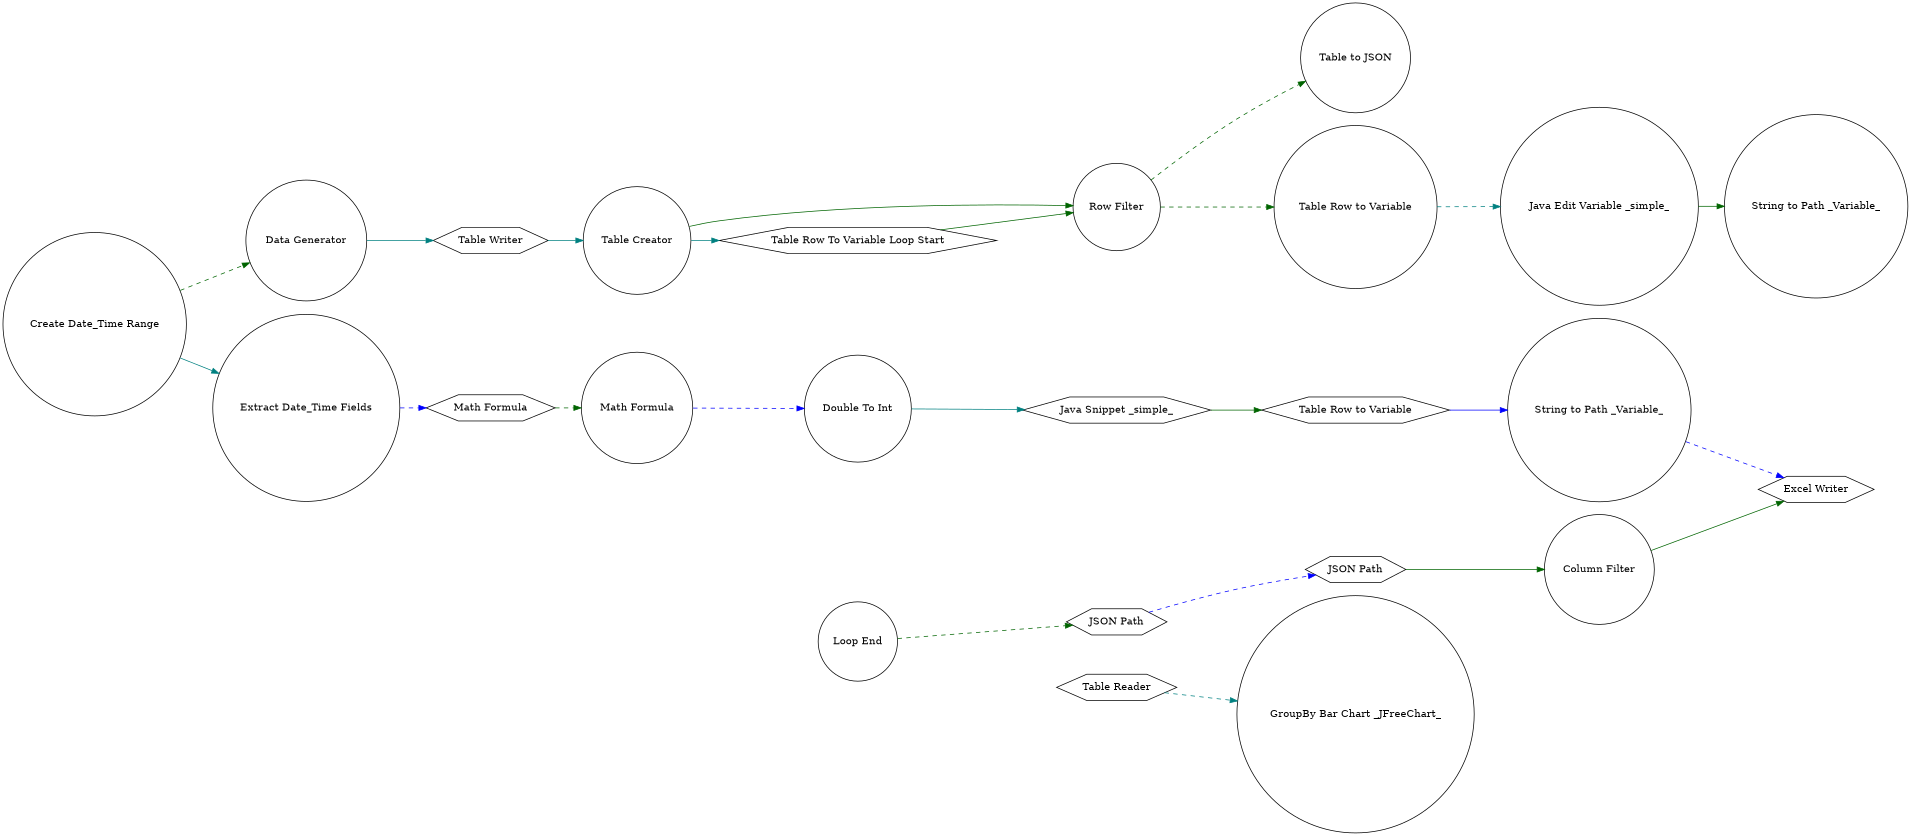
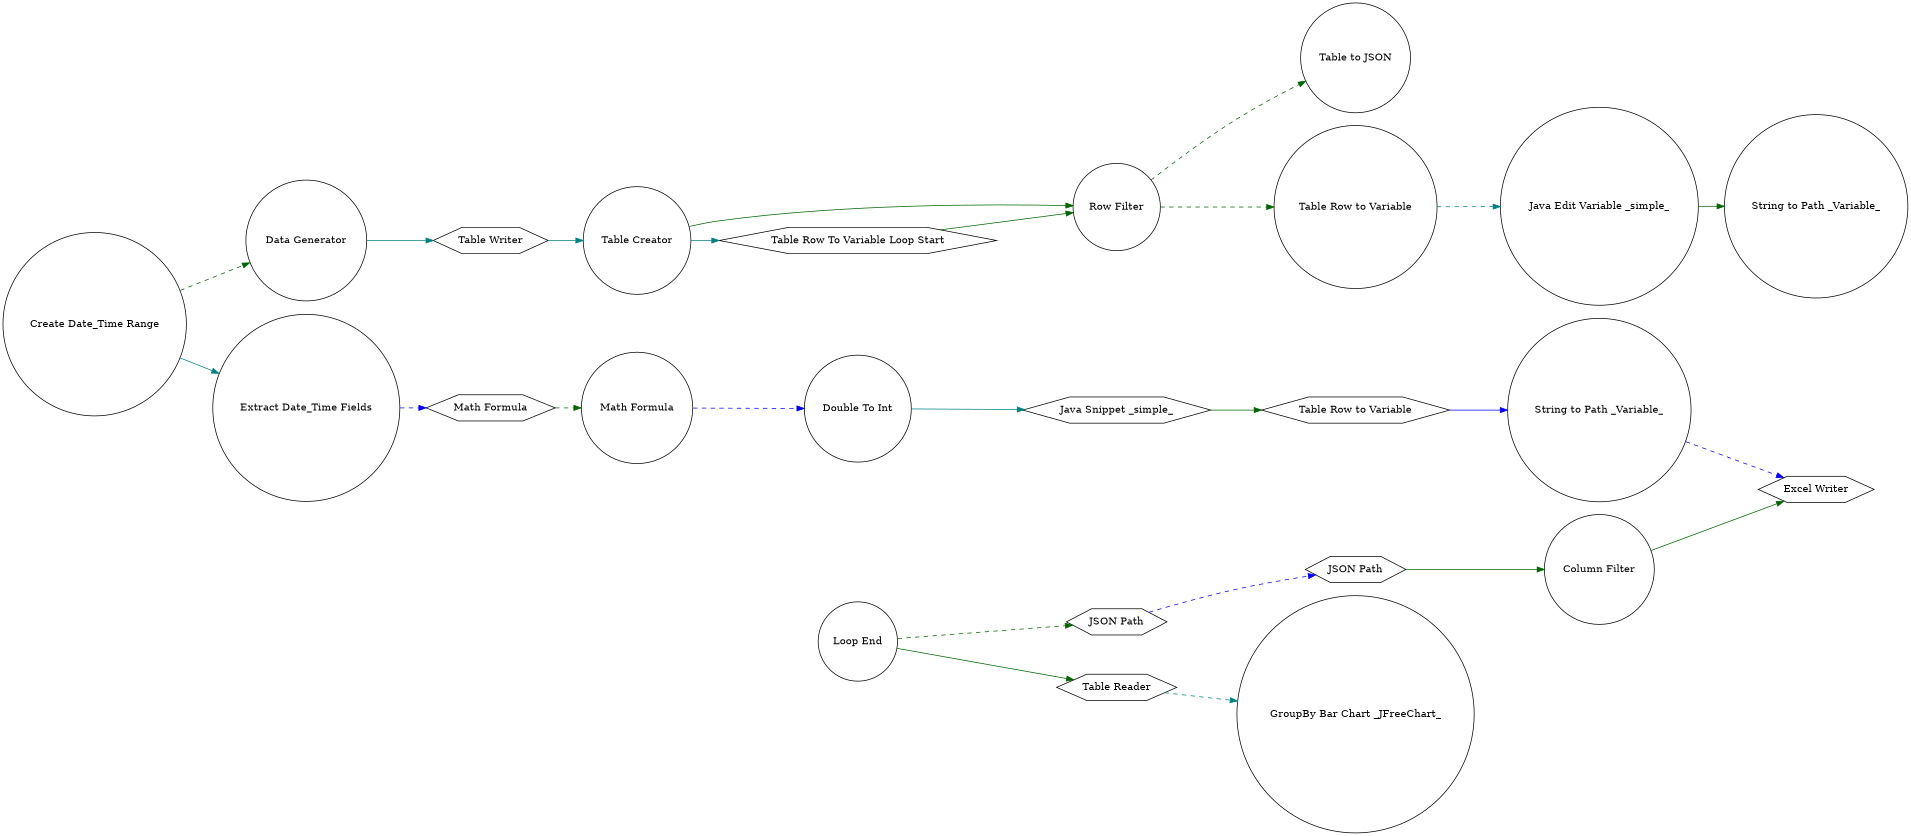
none -> (982, 663)
